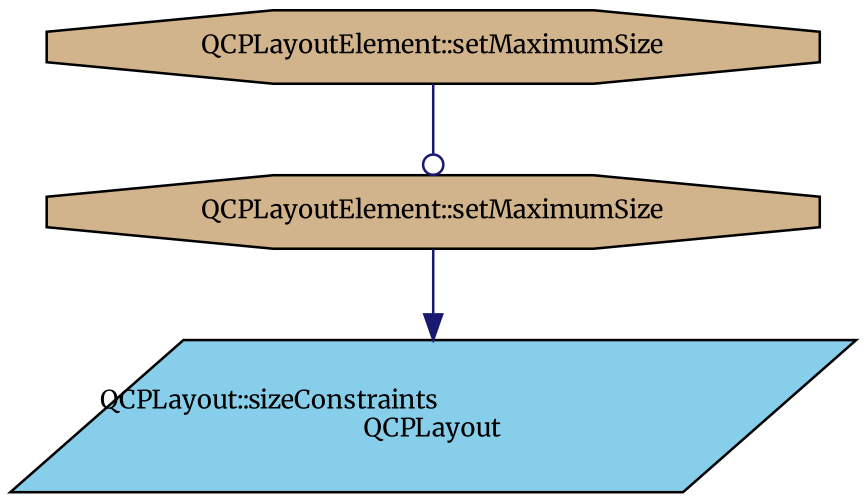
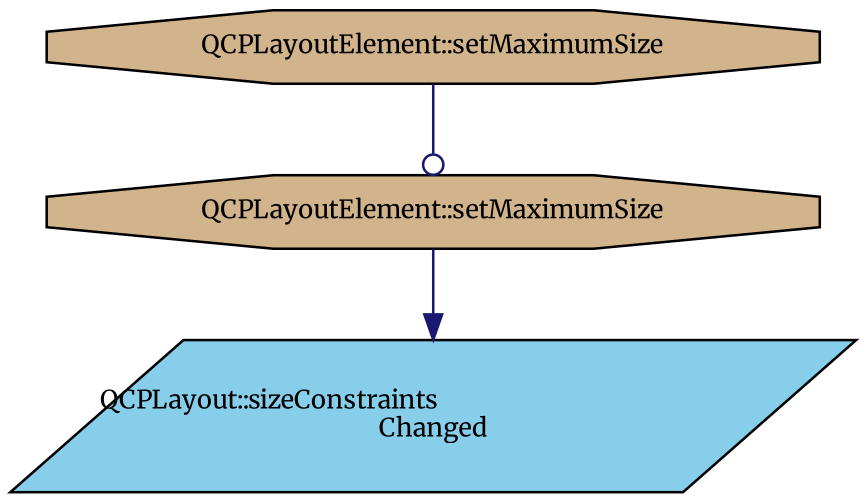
(433, 416) -> (433, 416)
